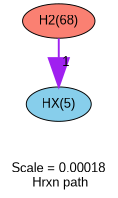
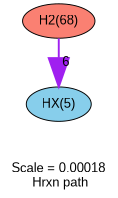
(64, 63) -> (64, 63)
